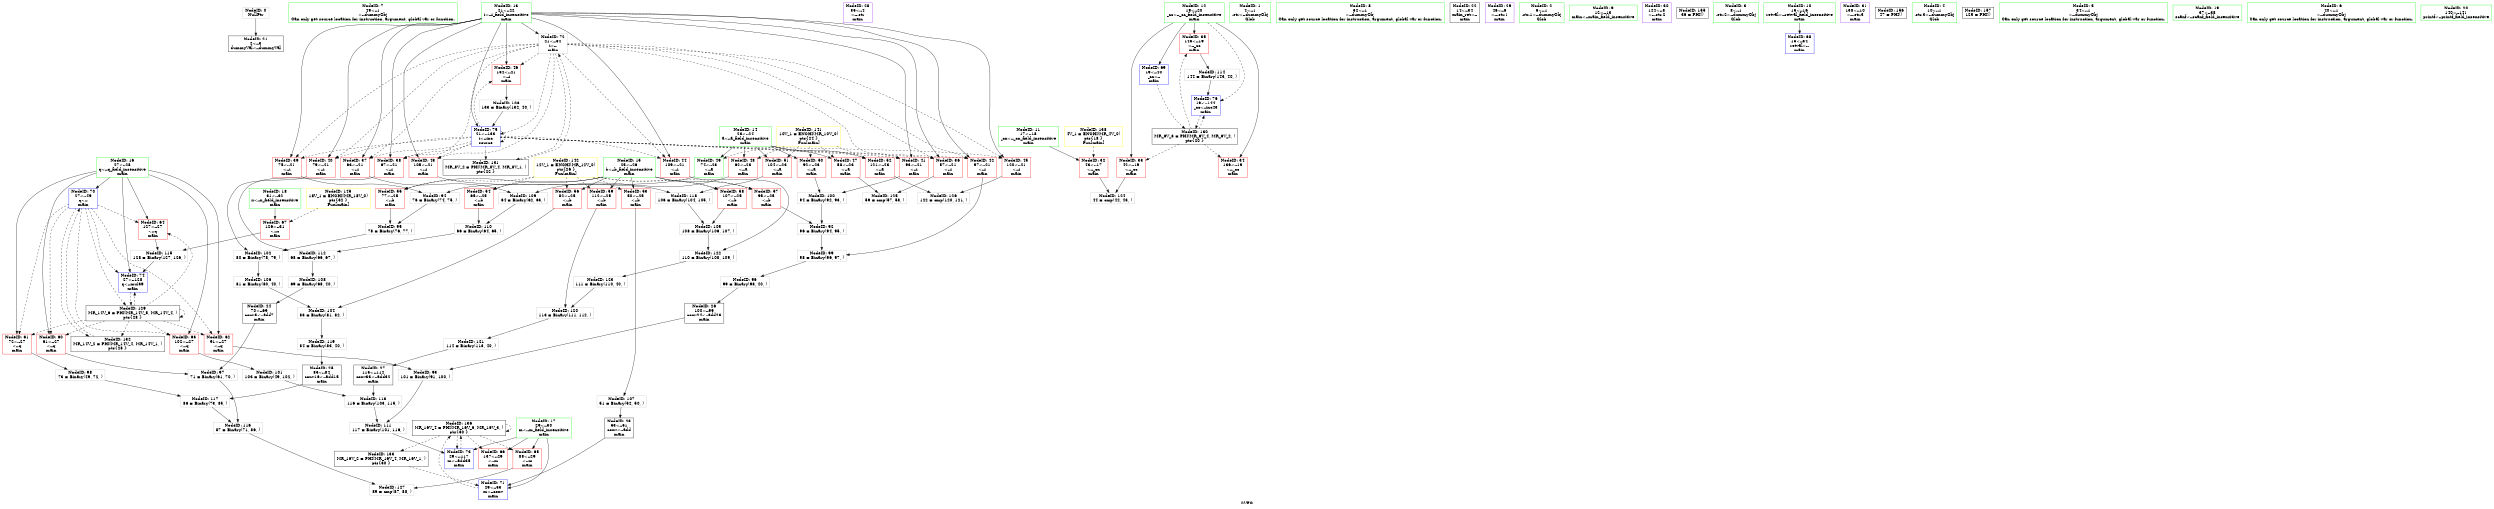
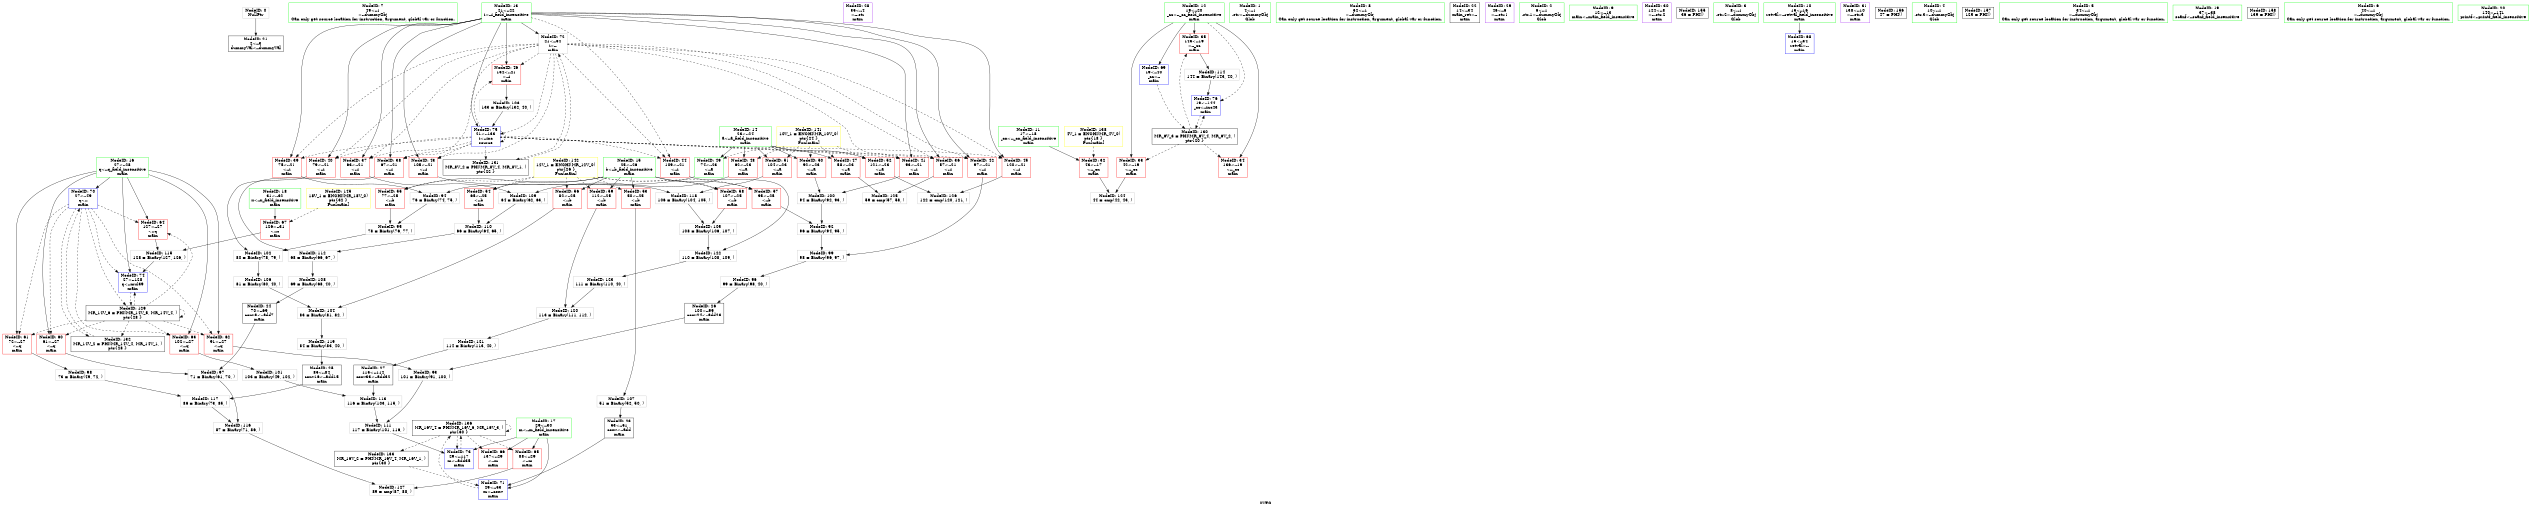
none -> (2263, 13)
(613, 72) -> (613, 72)
